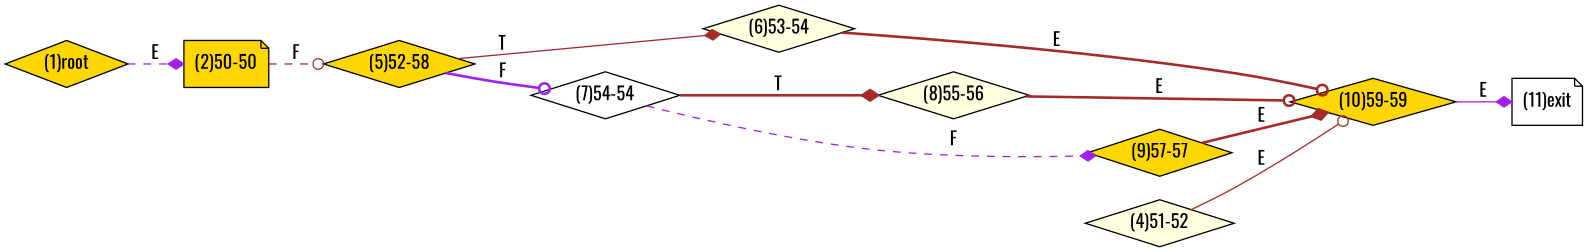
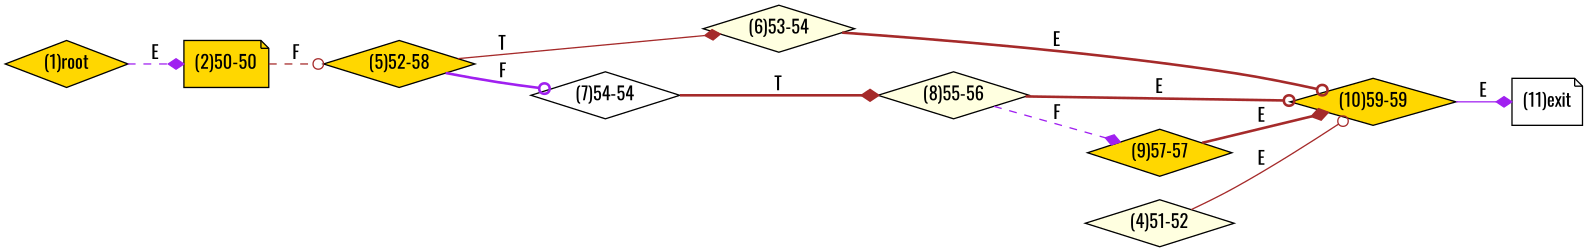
(861, 148) -> (1050, 122)
